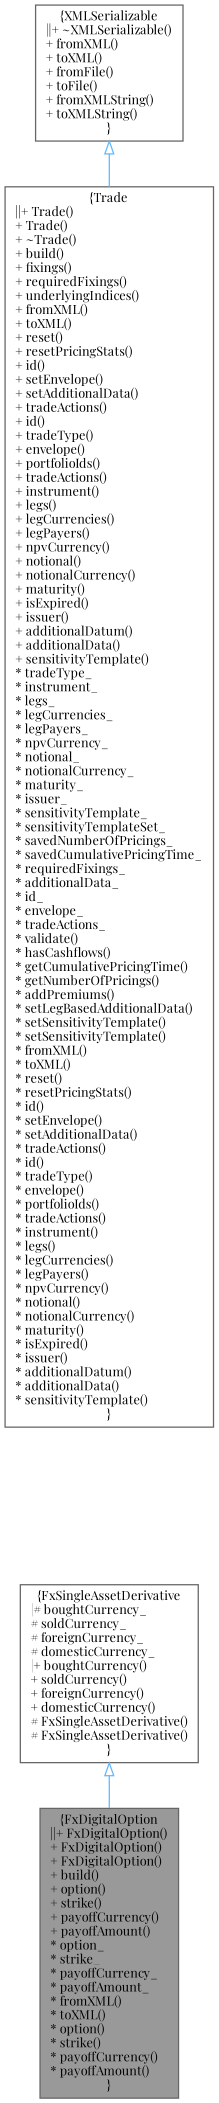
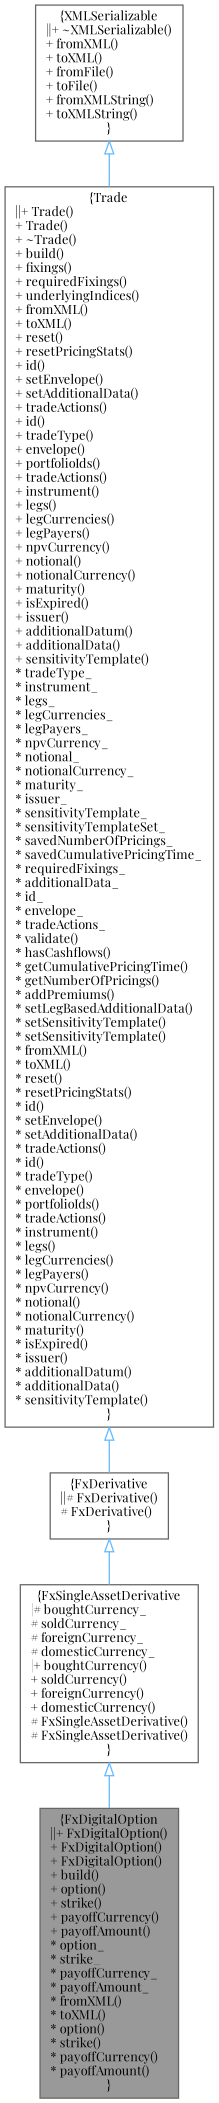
none -> (109, 1506)
